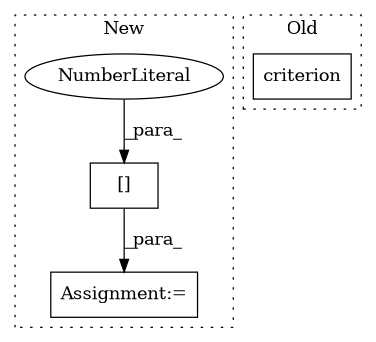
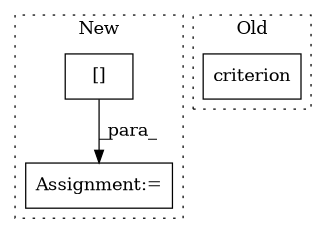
(124, 77) -> none
